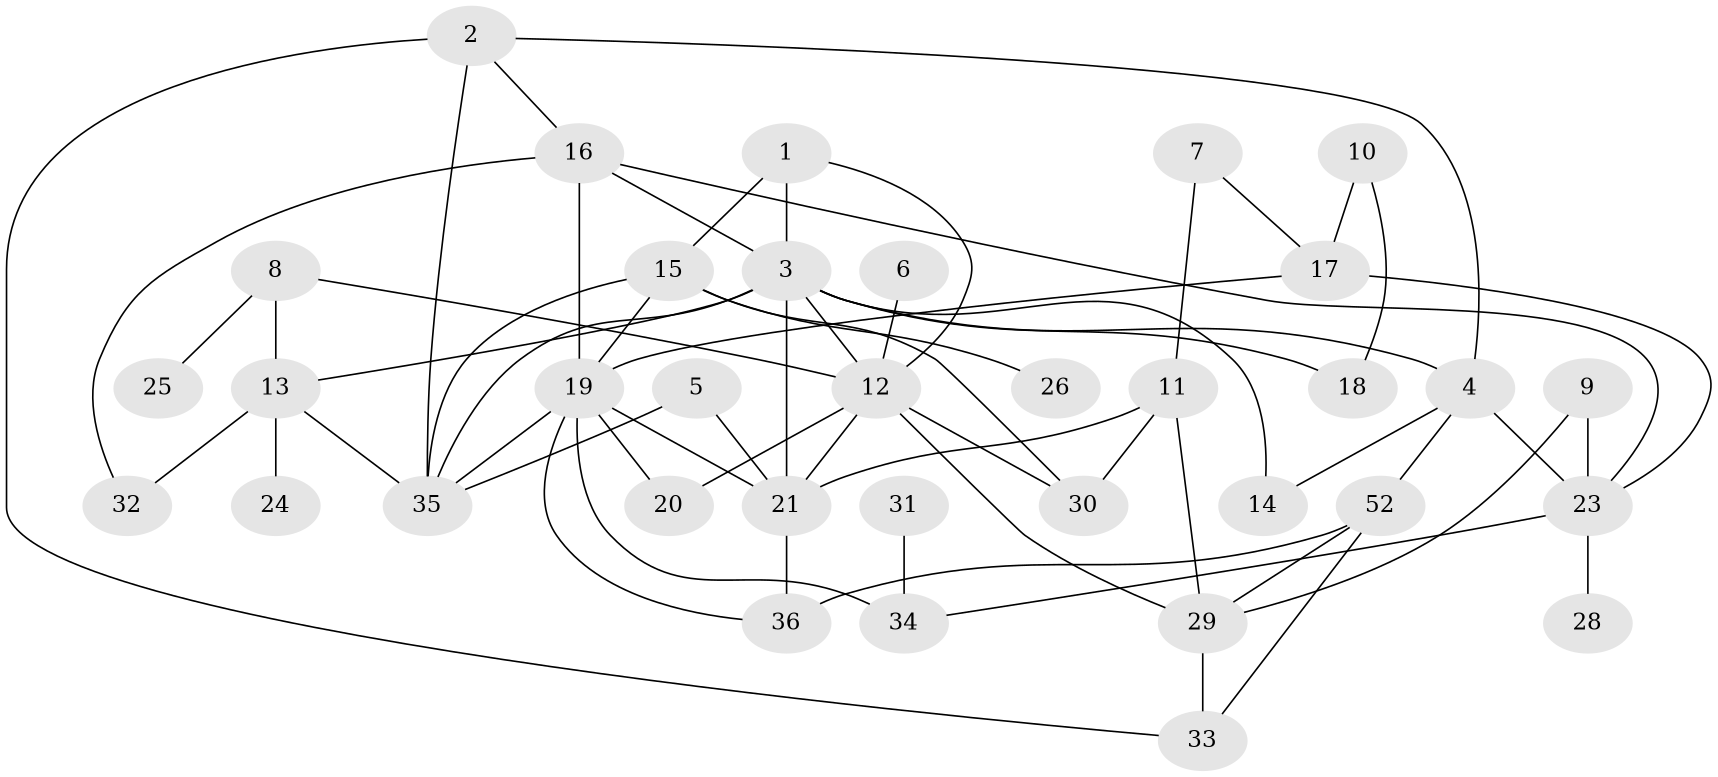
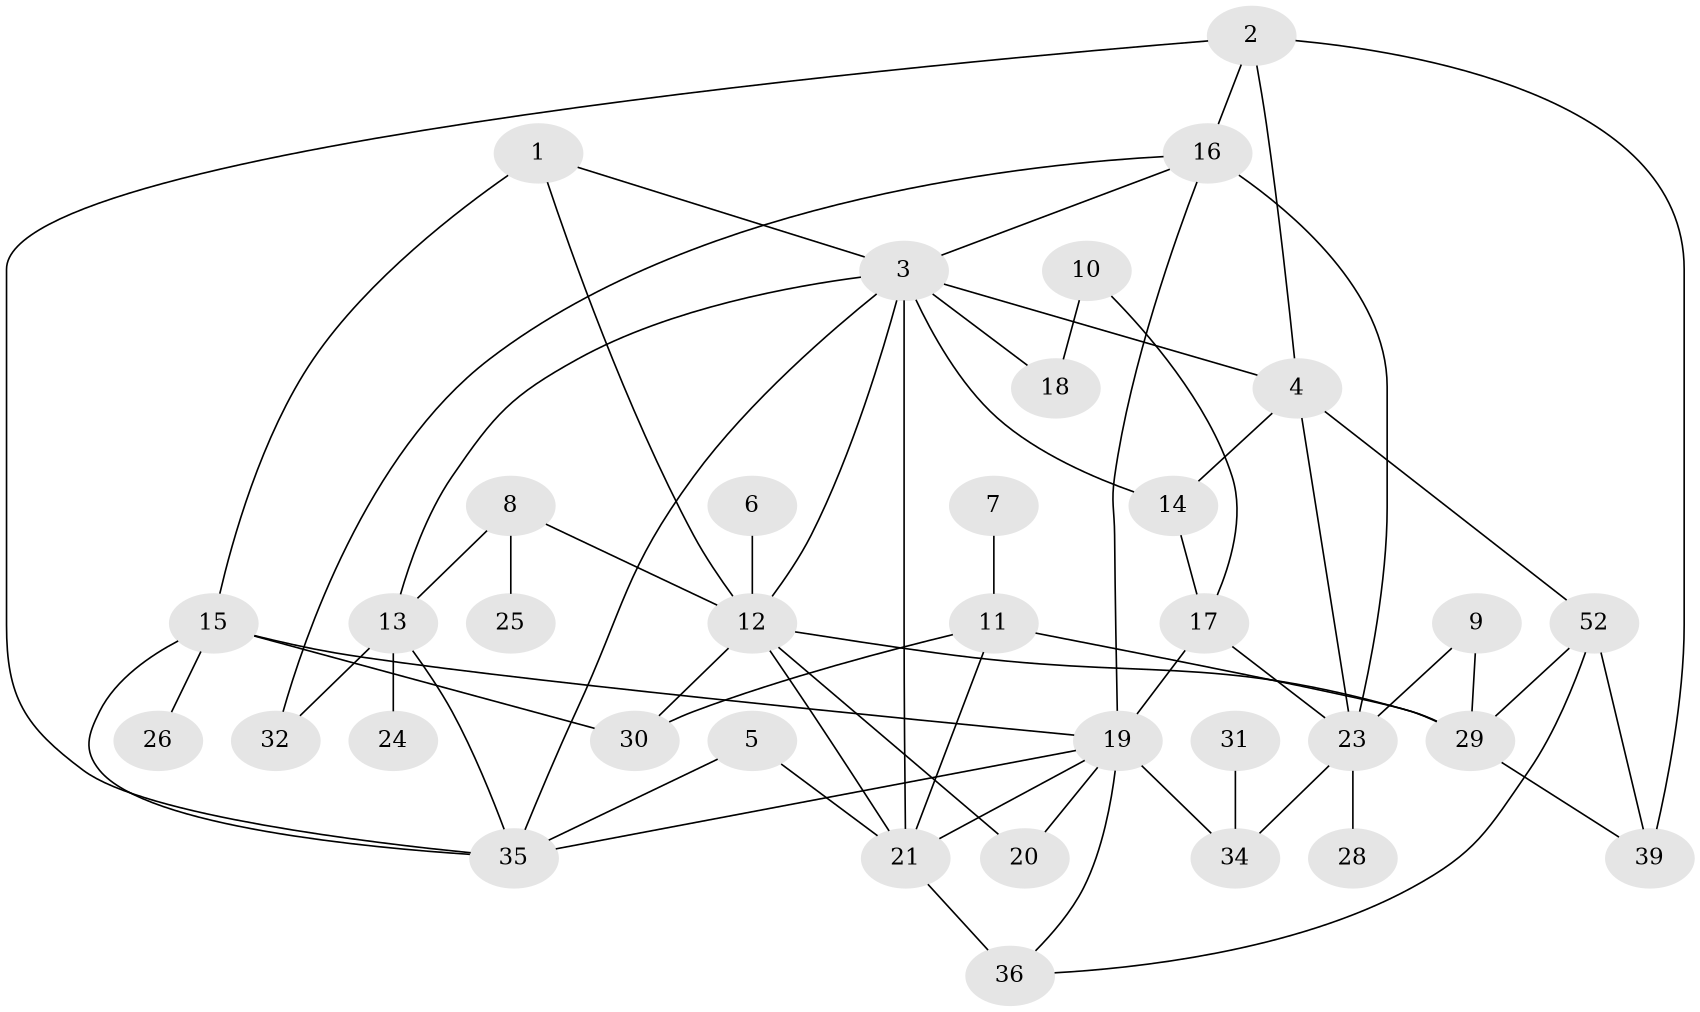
(1262, 212) -> (1189, 565)
(1203, 741) -> (1650, 858)
